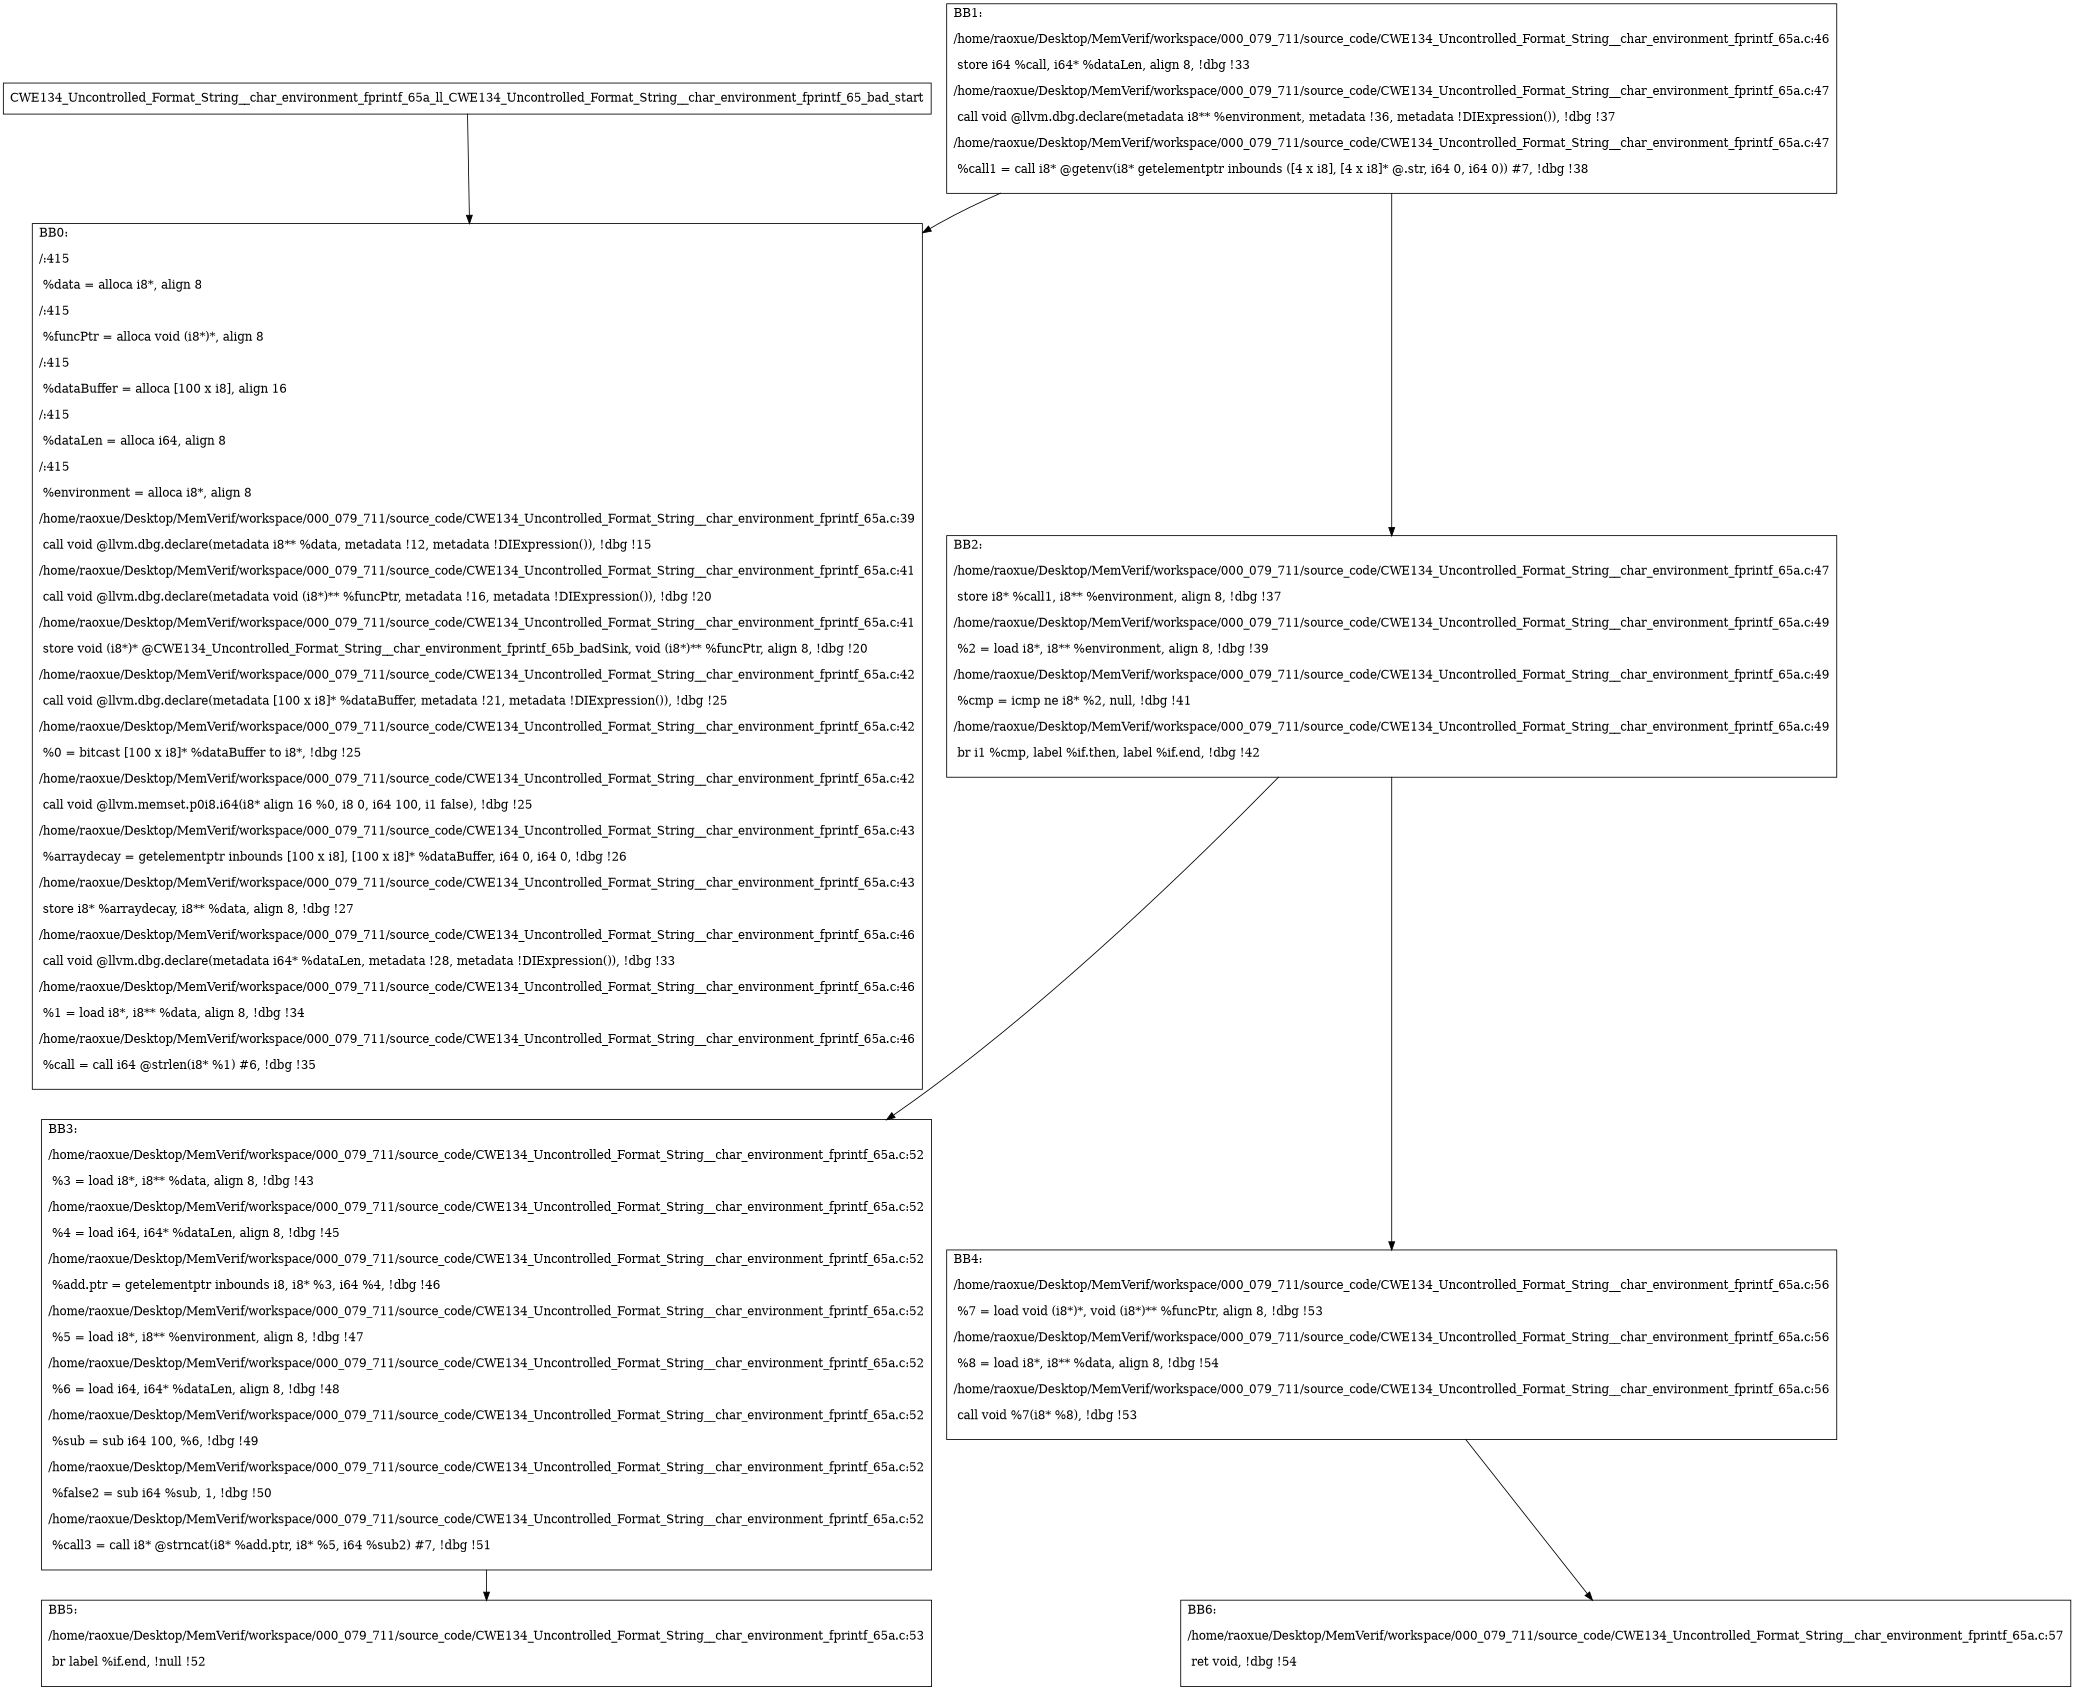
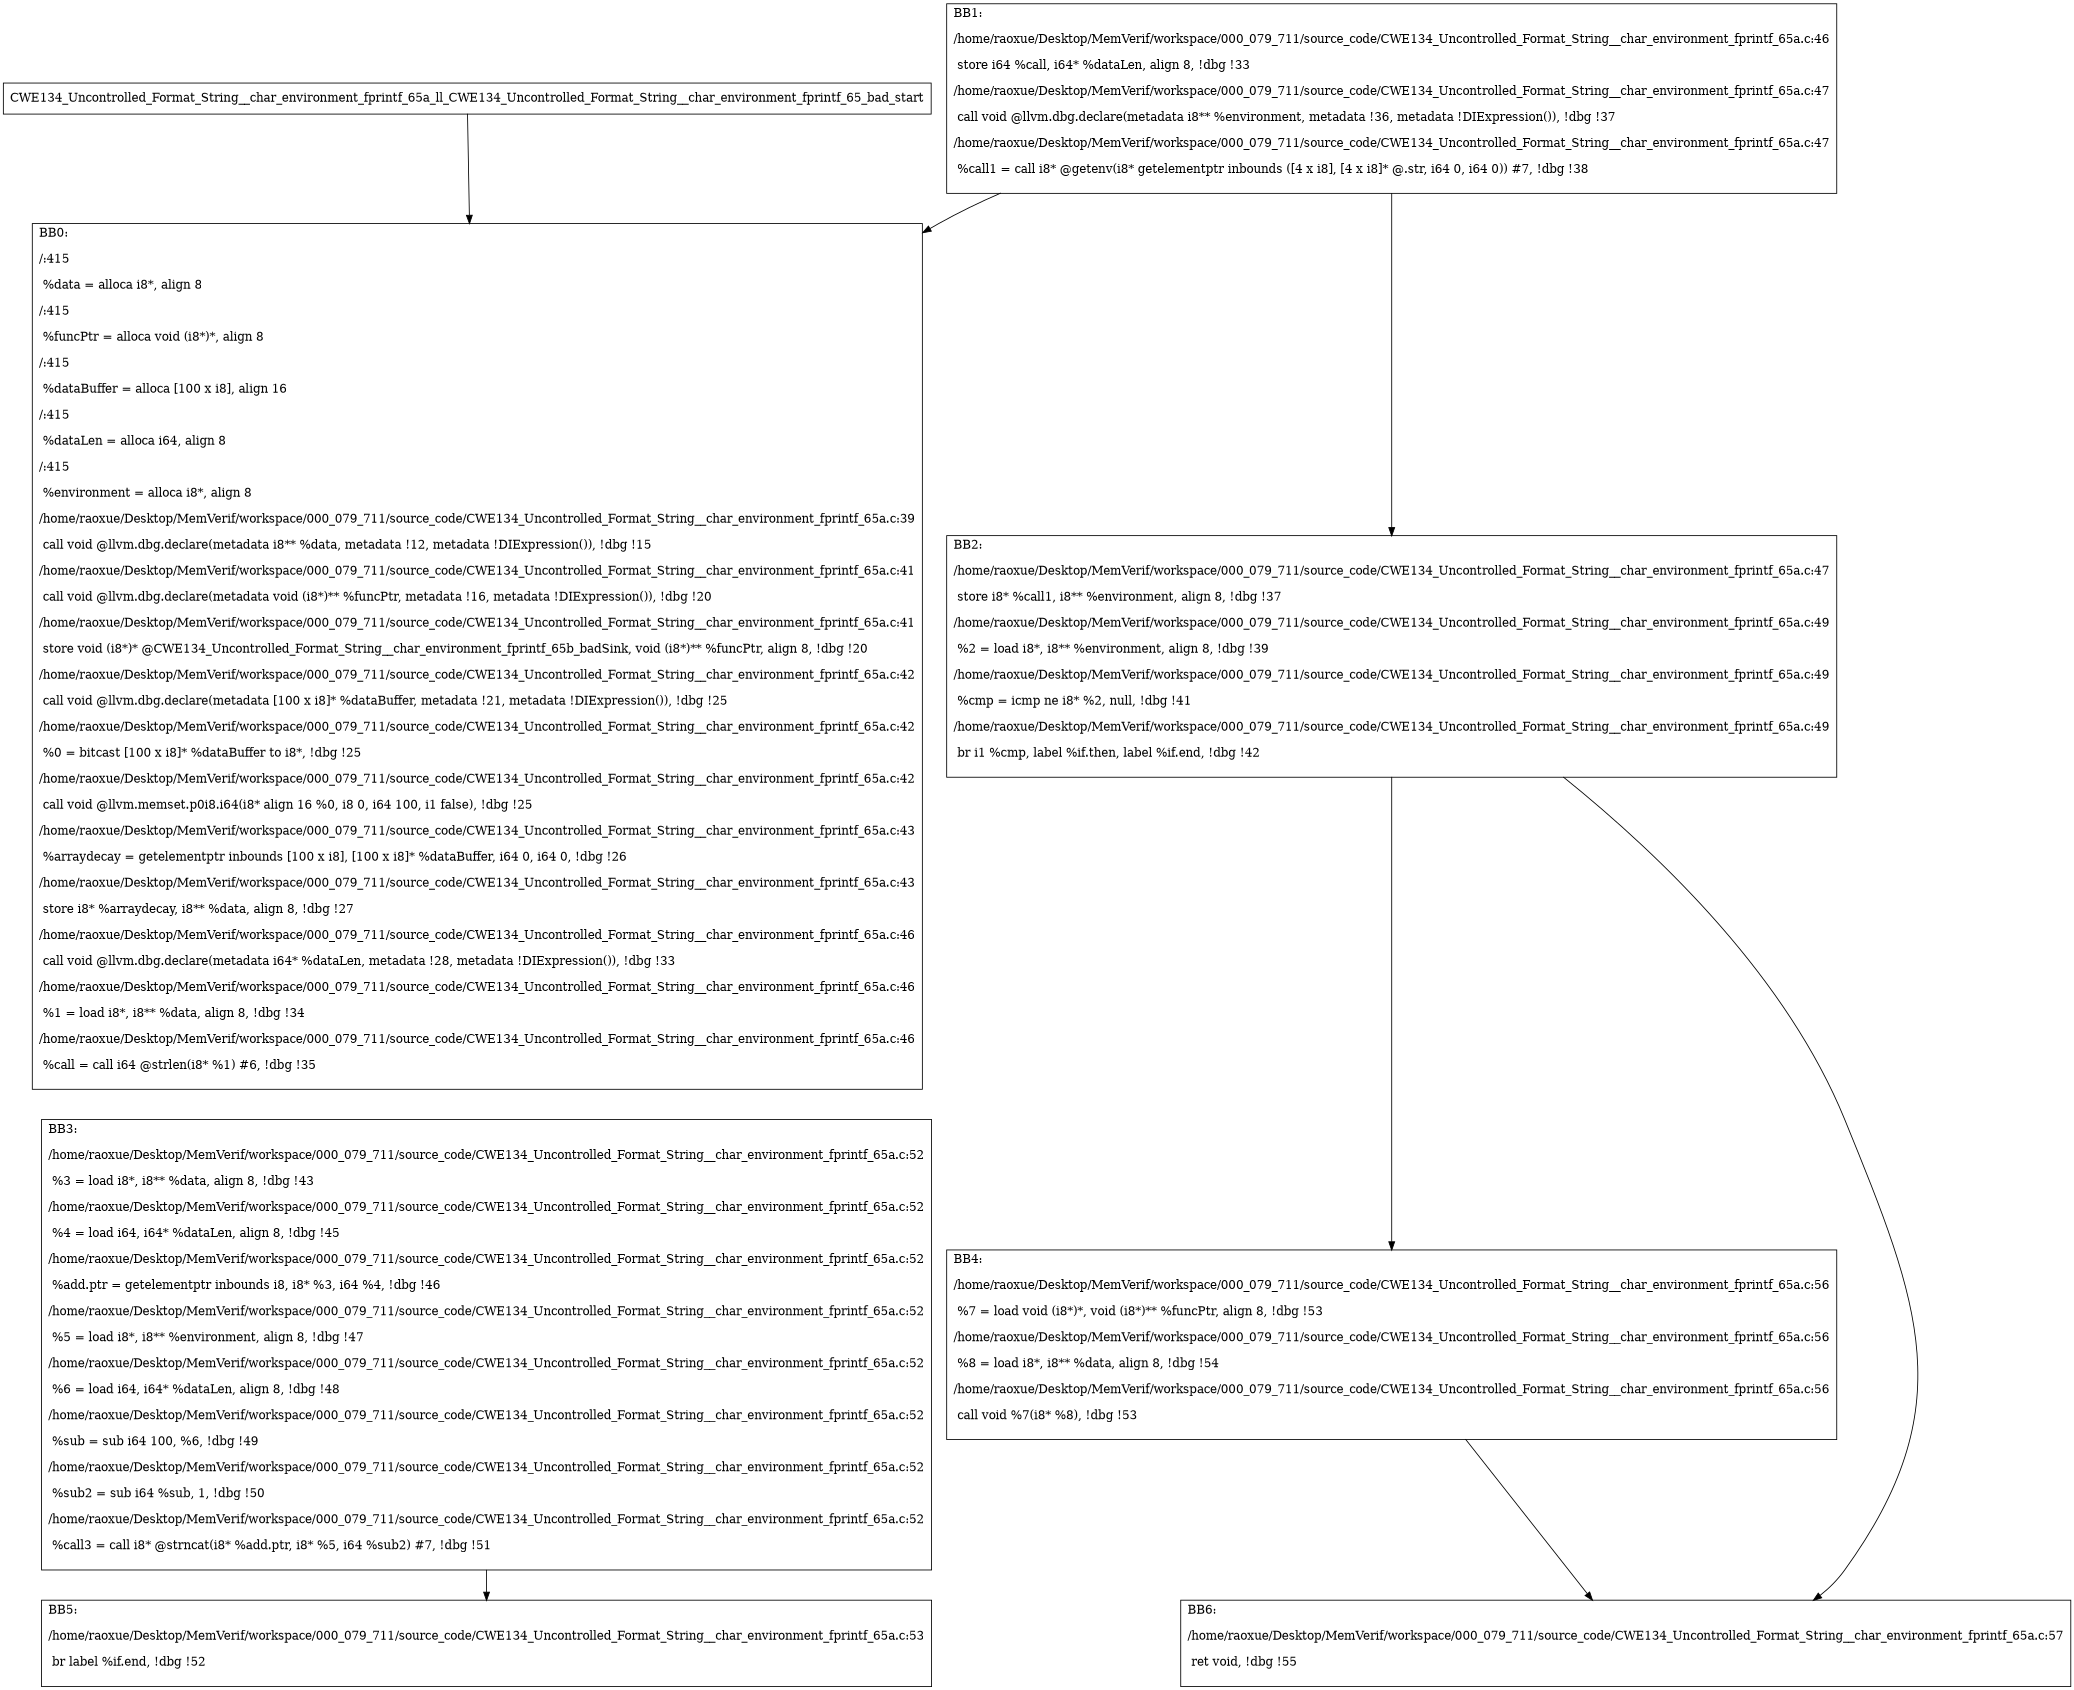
(1094, 954) -> (1857, 1150)
(160, 1494) -> (157, 1494)
(127, 1662) -> (127, 1662)
(1242, 1662) -> (1242, 1662)
